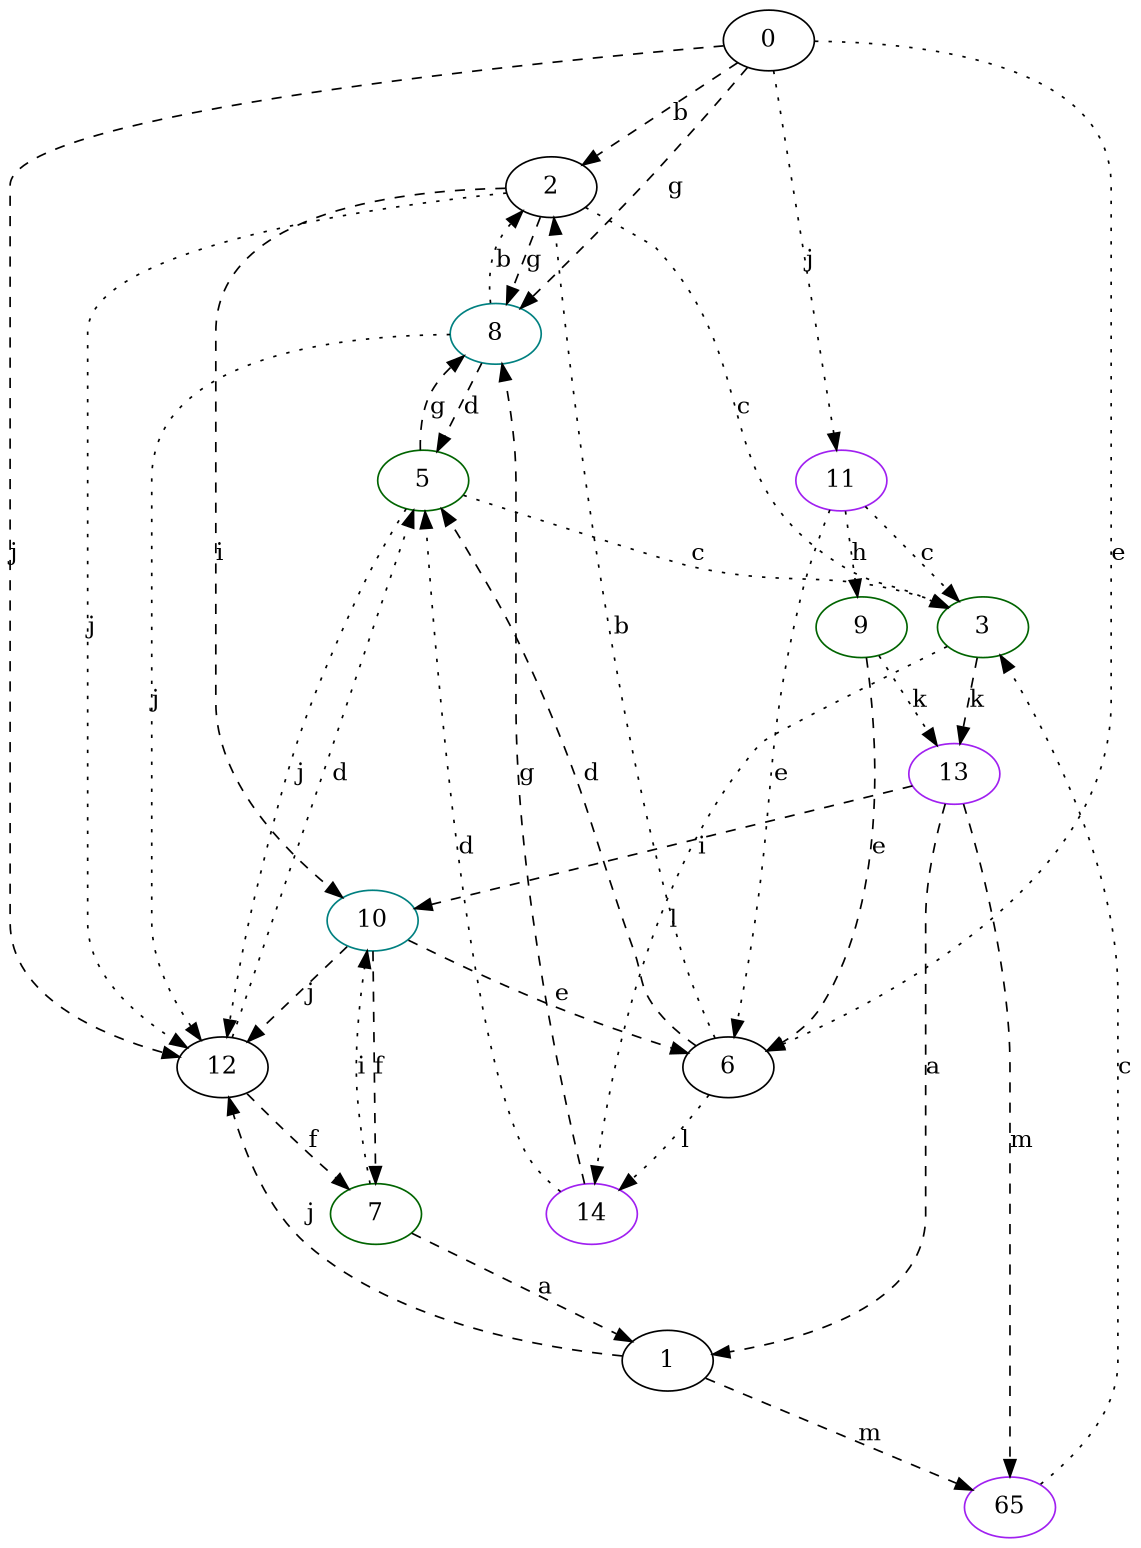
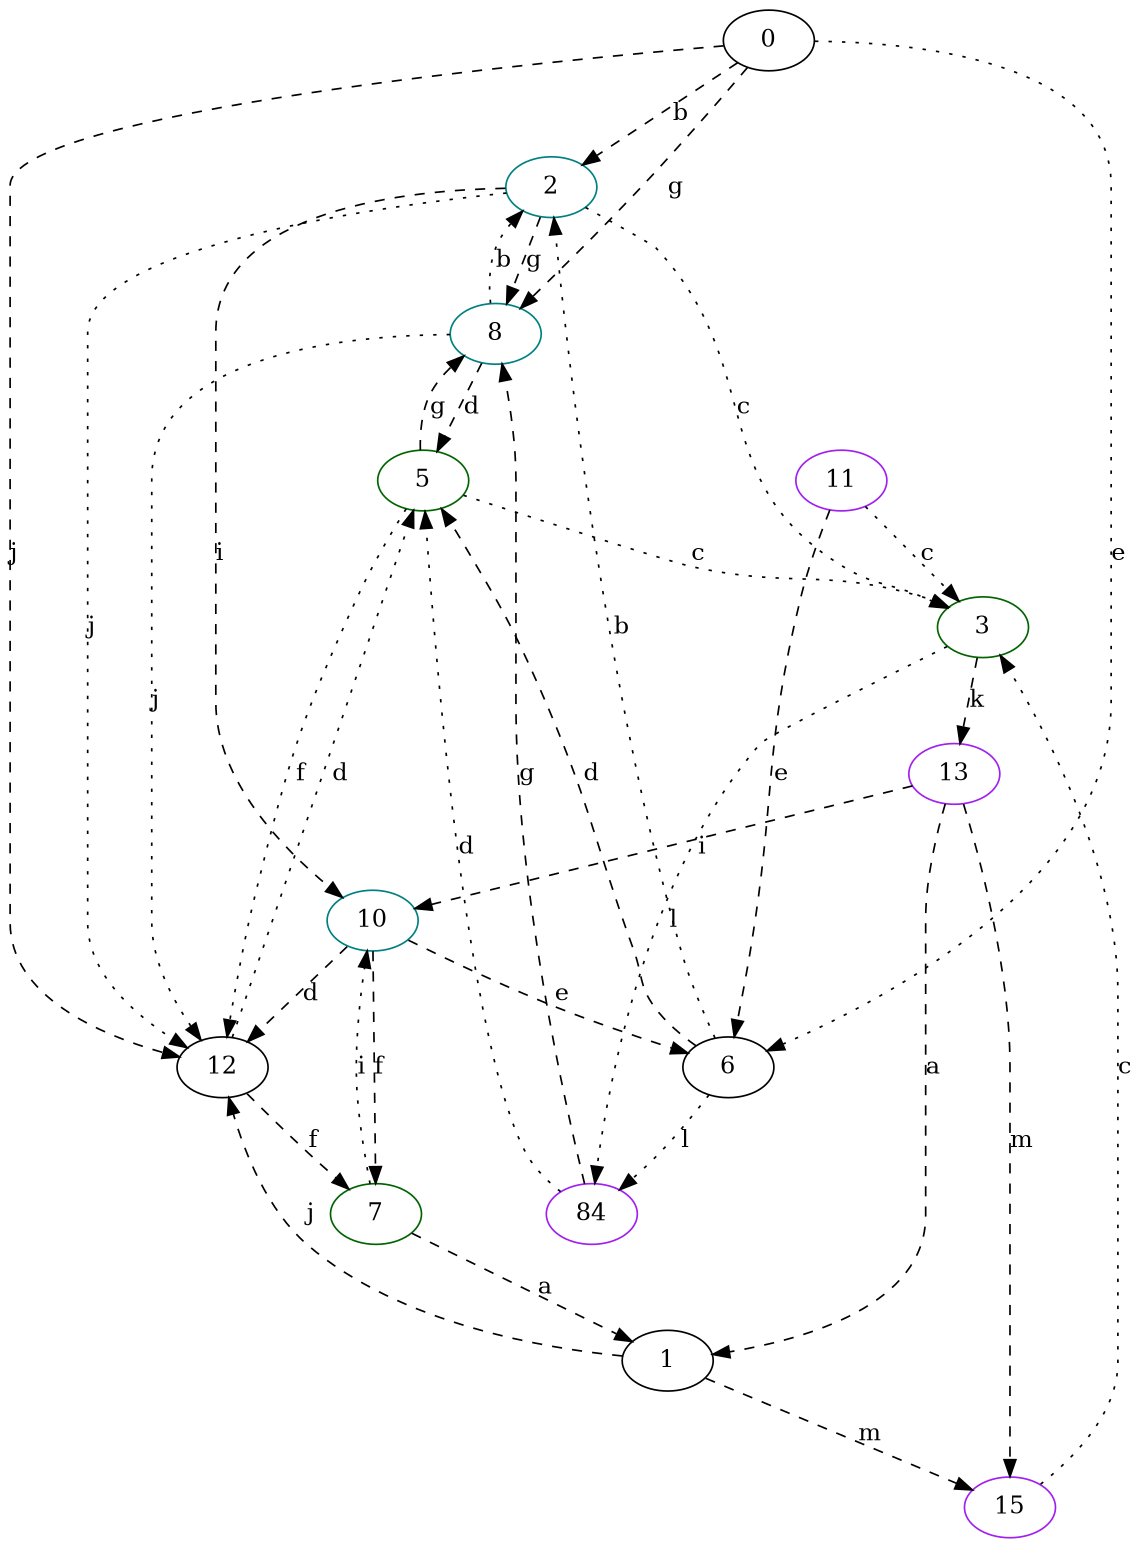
(551, 187) -> (551, 187)
(804, 252) -> none
(862, 627) -> none
(772, 762) -> (772, 762)
(301, 774) -> (301, 774)
(311, 994) -> (311, 994)
(592, 1214) -> (592, 1214)
(1010, 1507) -> (1010, 1507)
